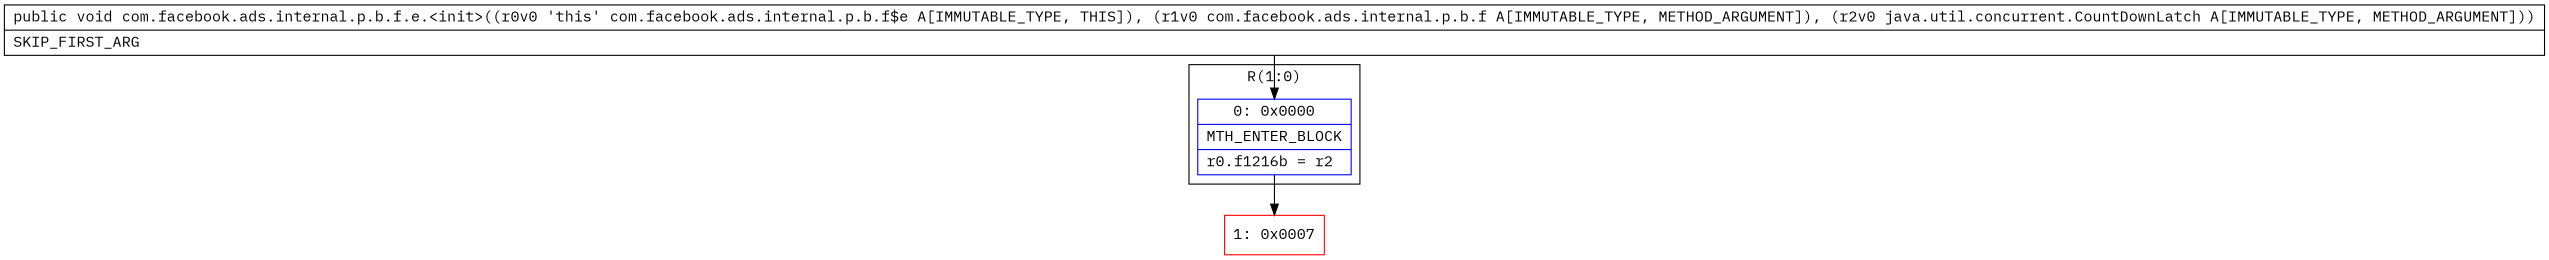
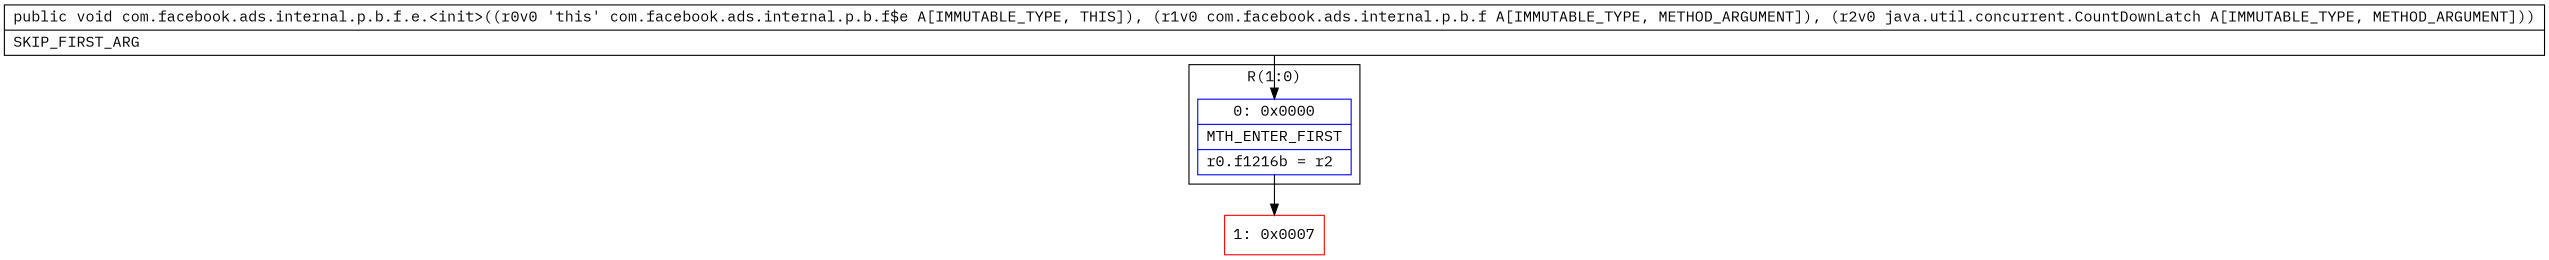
(1274, 136) -> (1274, 136)
